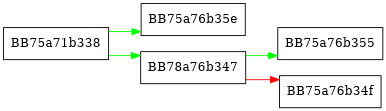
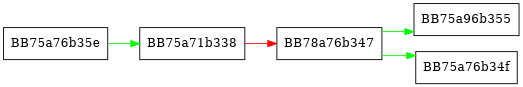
(120, 32) -> (119, 44)
(330, 44) -> (467, 20)
(120, 56) -> (256, 44)
(258, 80) -> (394, 56)
